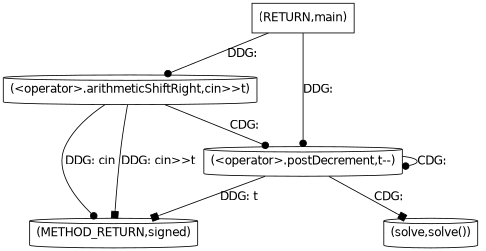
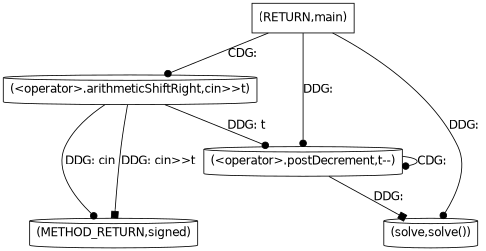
(244, 54) -> (244, 54)
none -> (429, 105)
(246, 126) -> (246, 126)
(212, 196) -> none
(390, 197) -> (390, 197)
